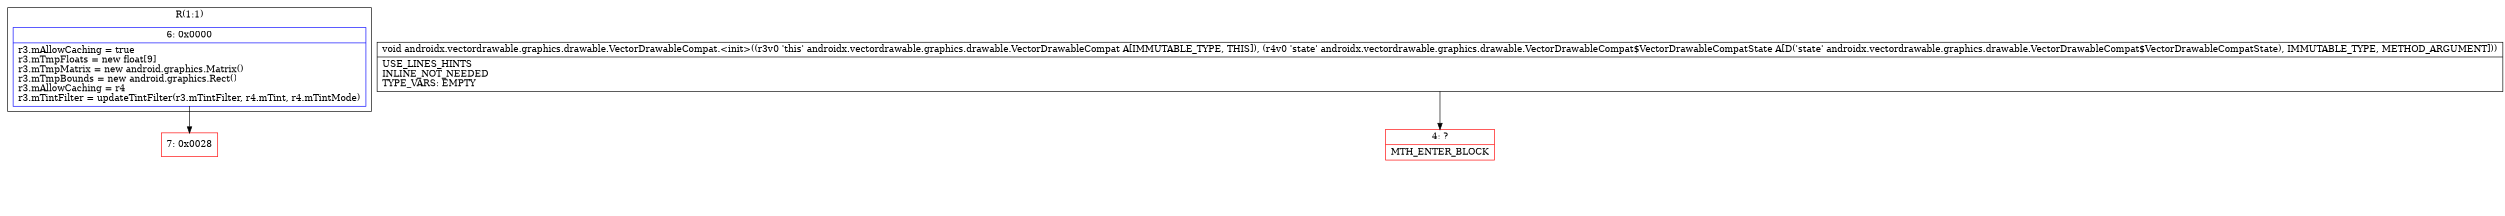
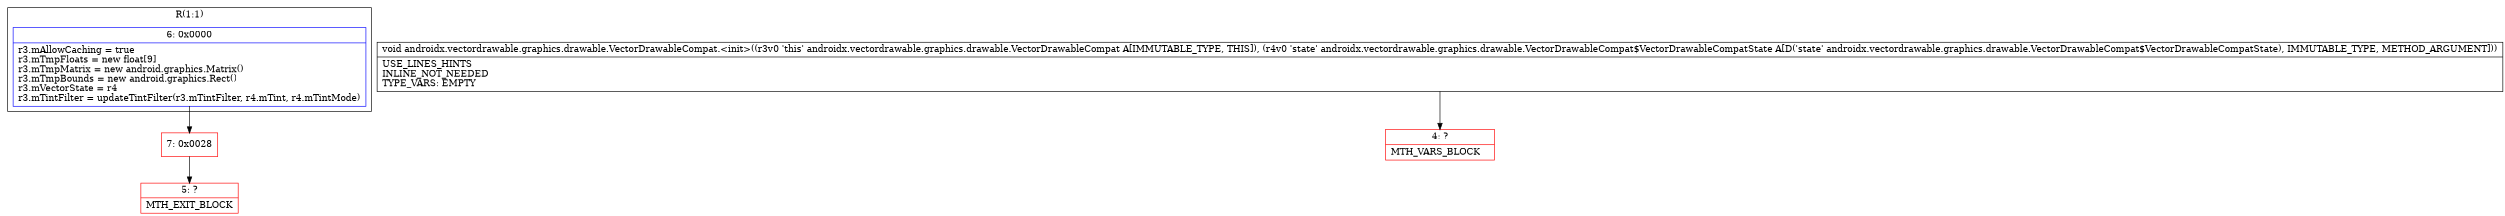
(72, 89) -> (68, 89)
(1440, 152) -> (1436, 152)
none -> (190, 198)
